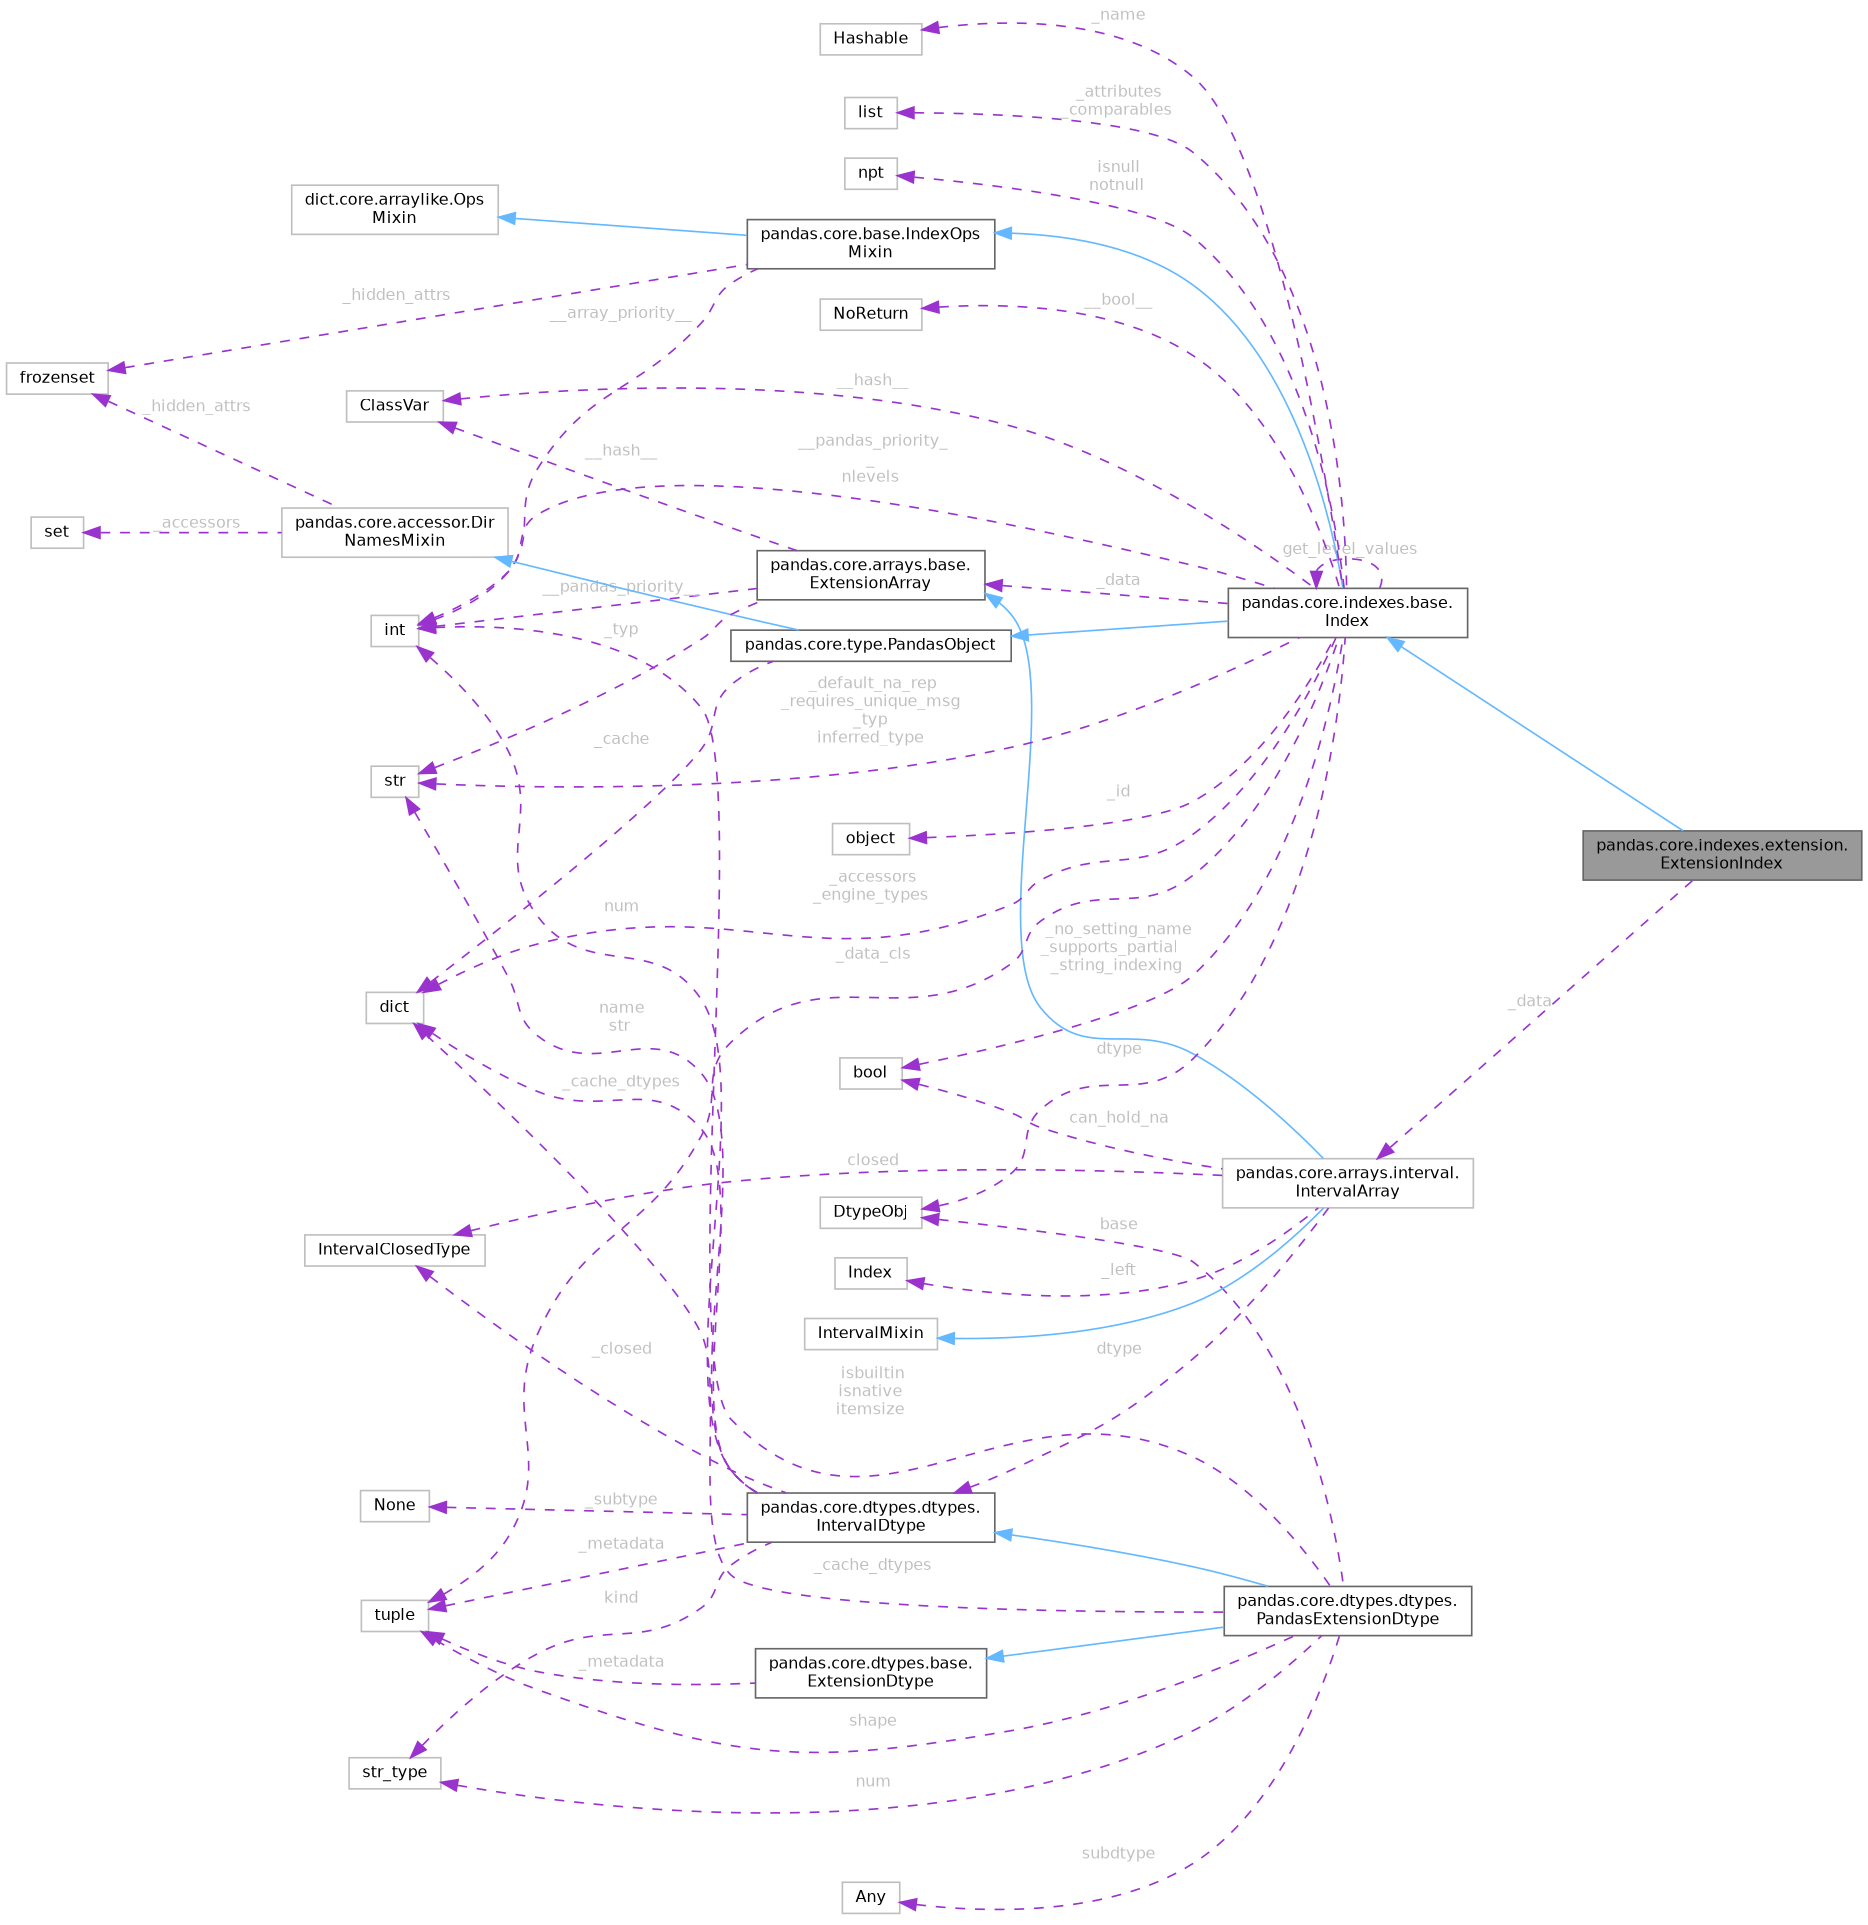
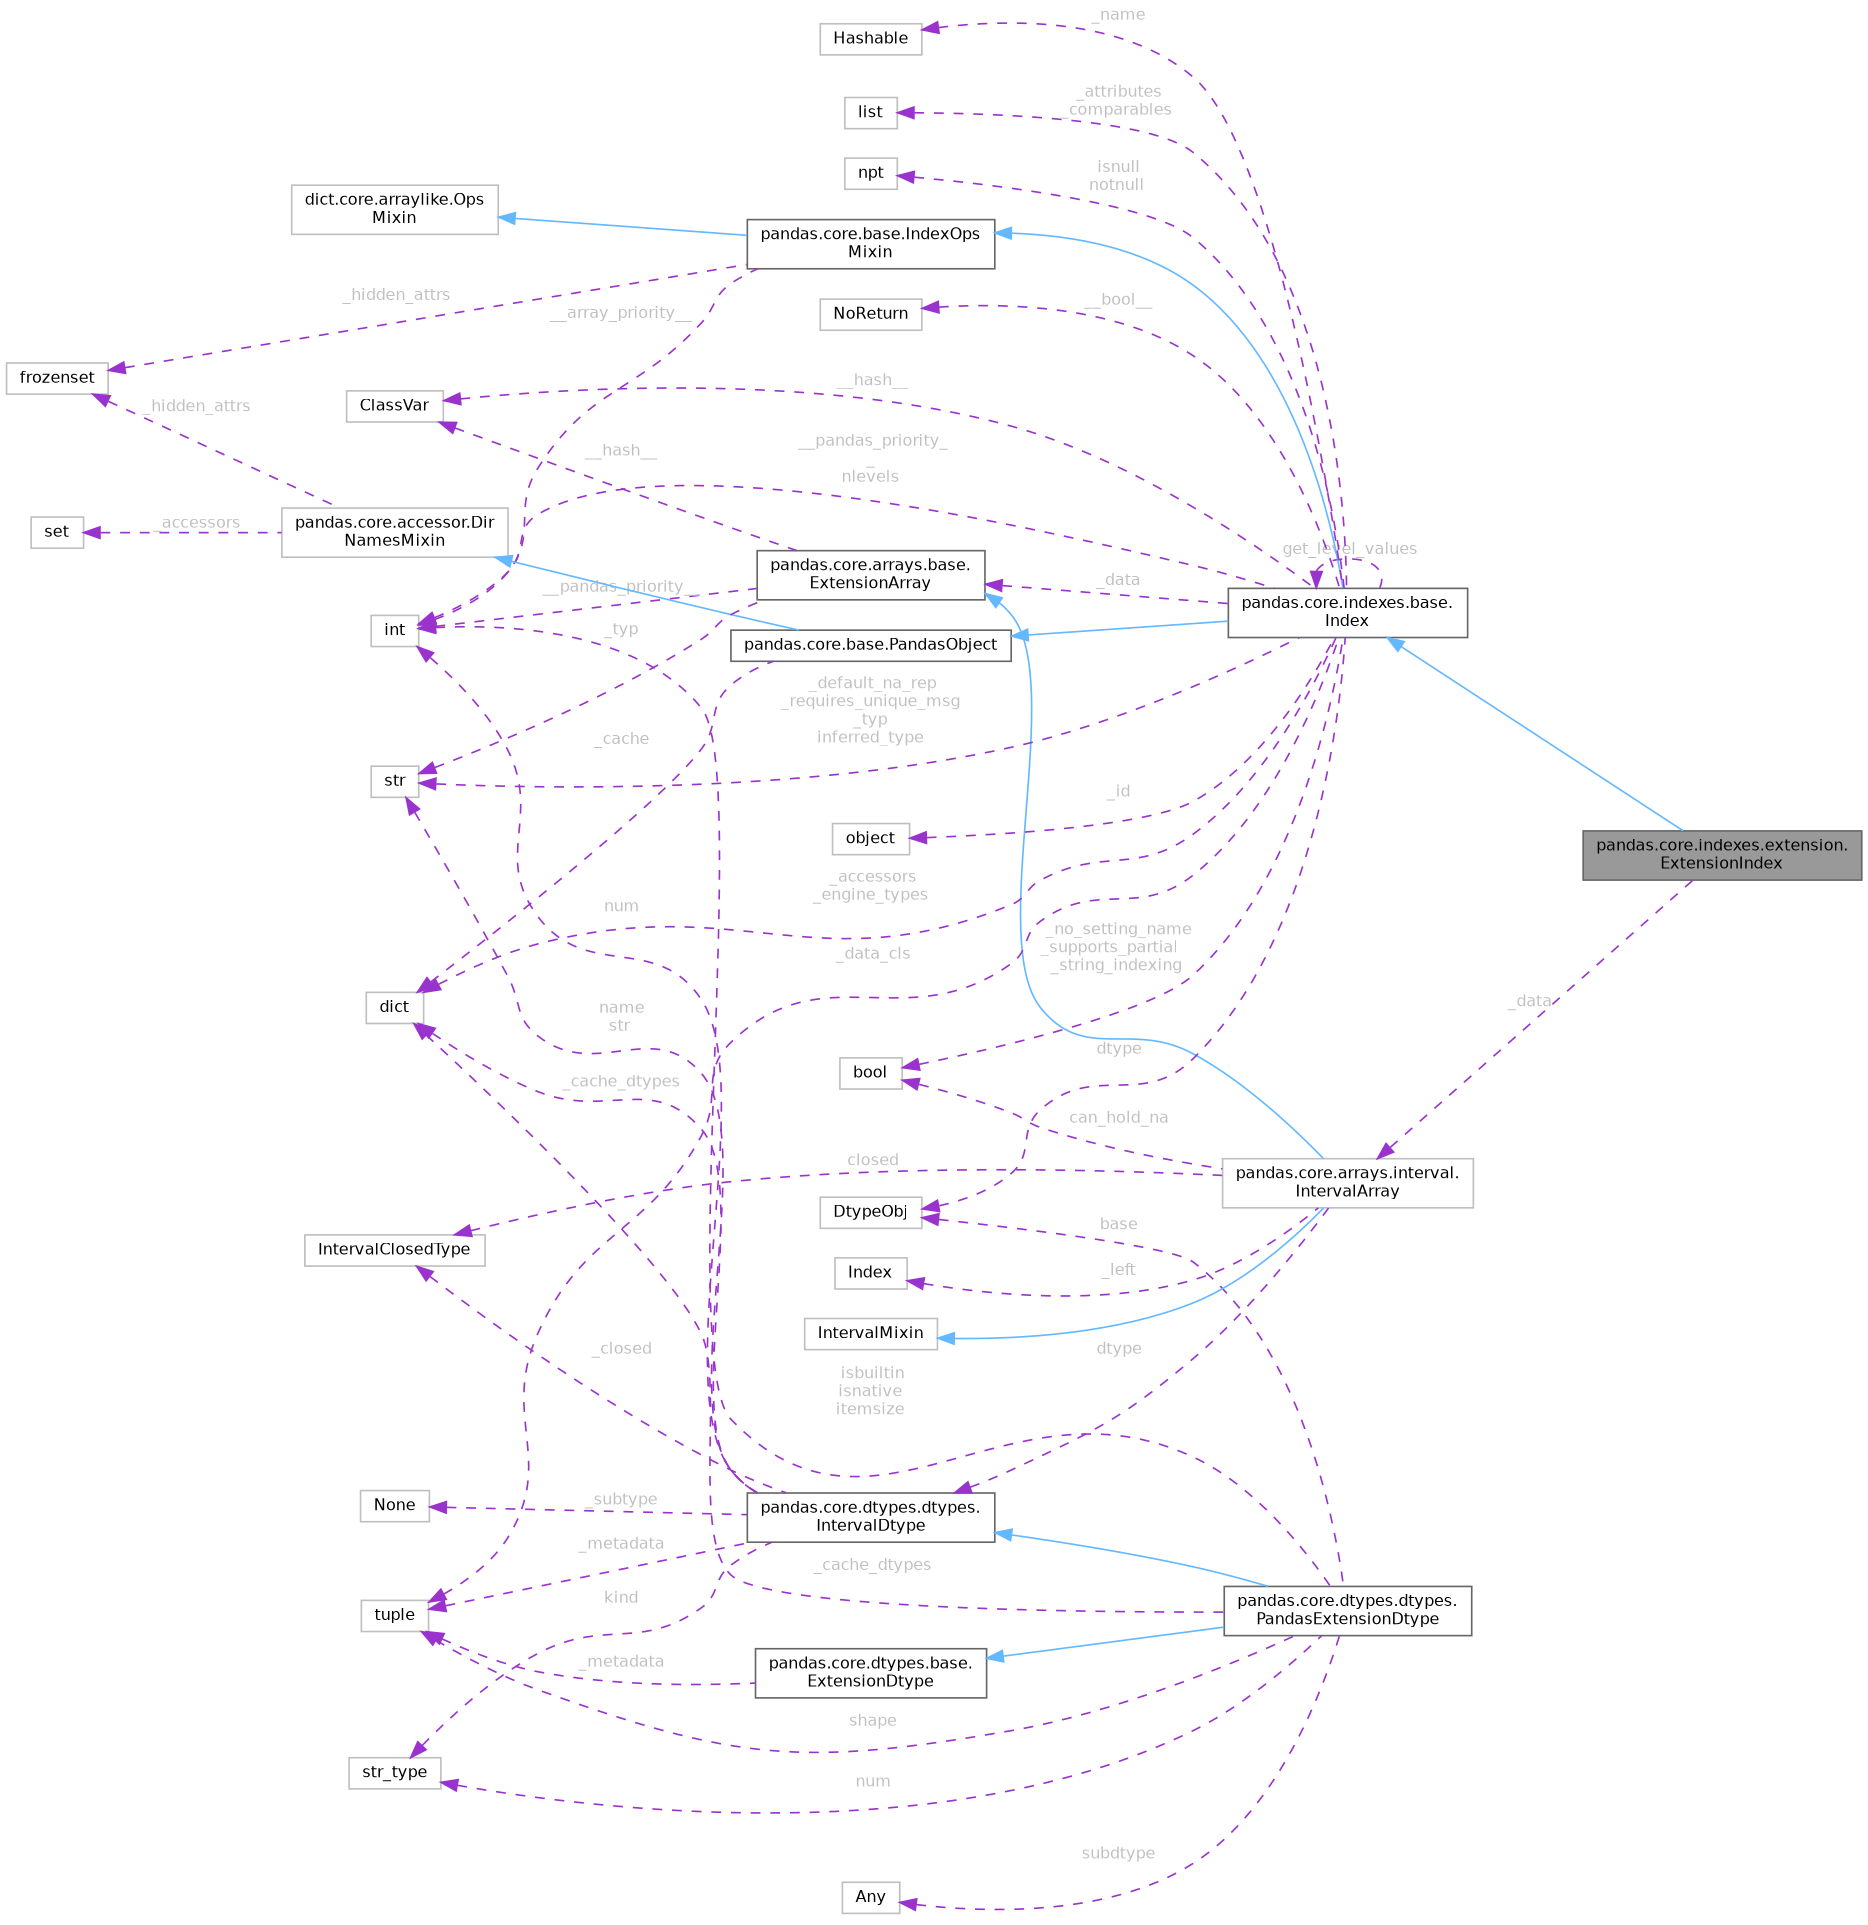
(871, 646) -> (871, 646)
